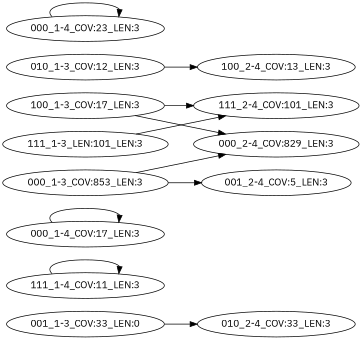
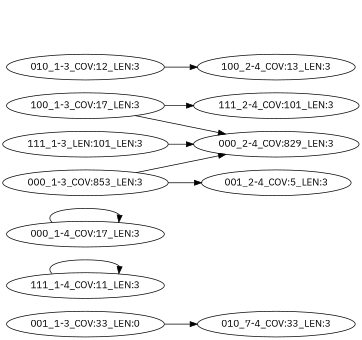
(85, 29) -> none
(169, 127) -> (177, 144)
(276, 324) -> (276, 324)
